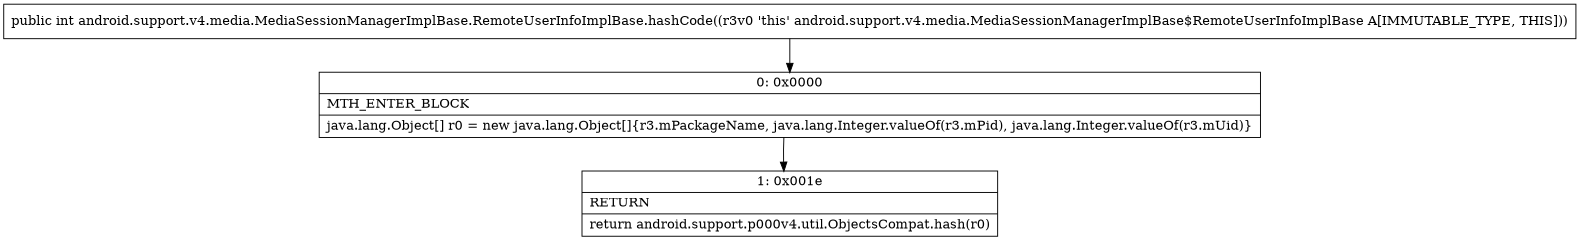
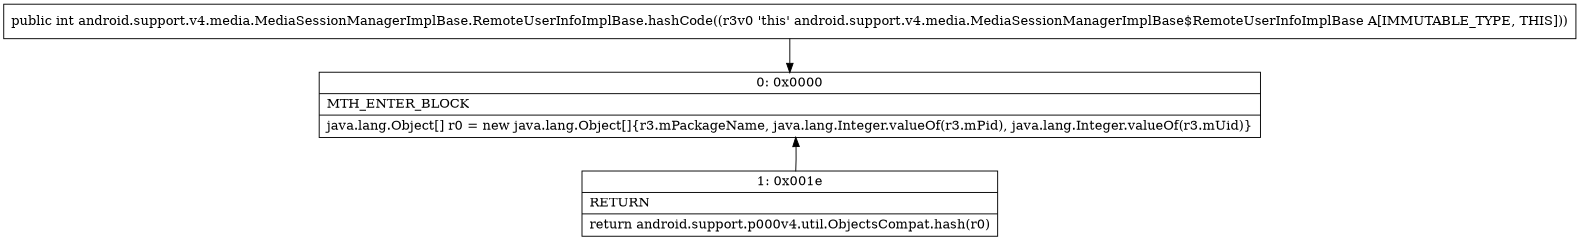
(784, 150) -> (796, 159)
